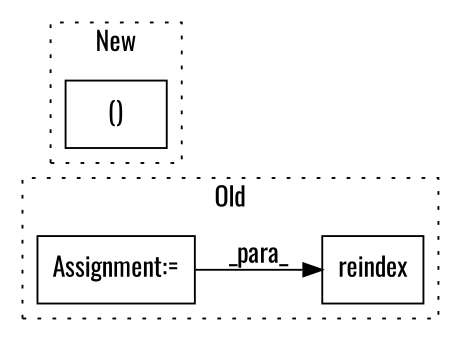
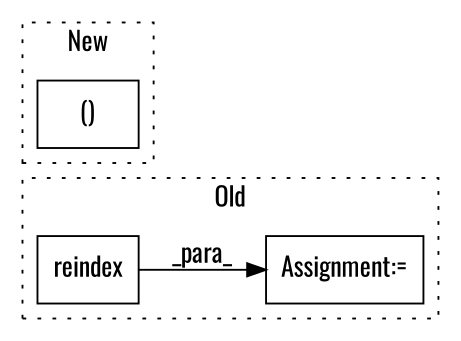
(249, 270) -> (193, 270)
